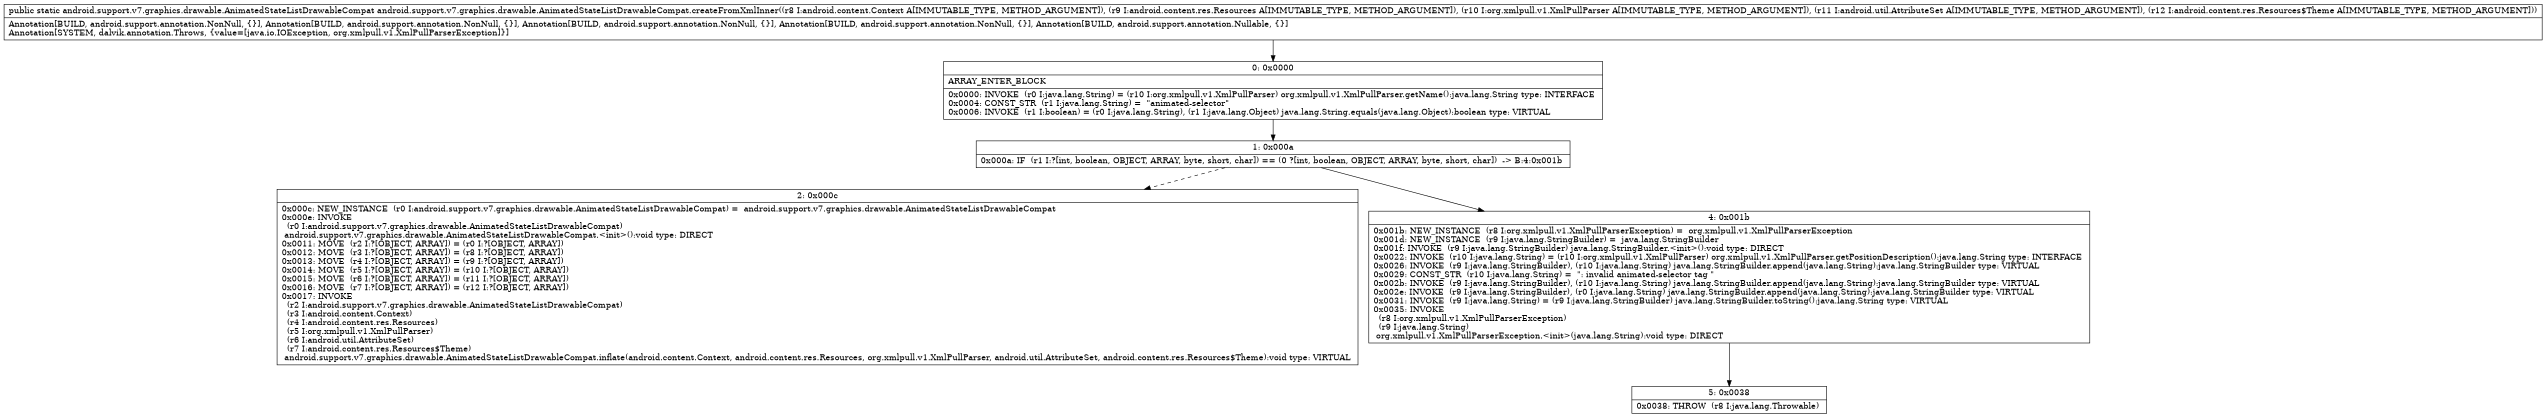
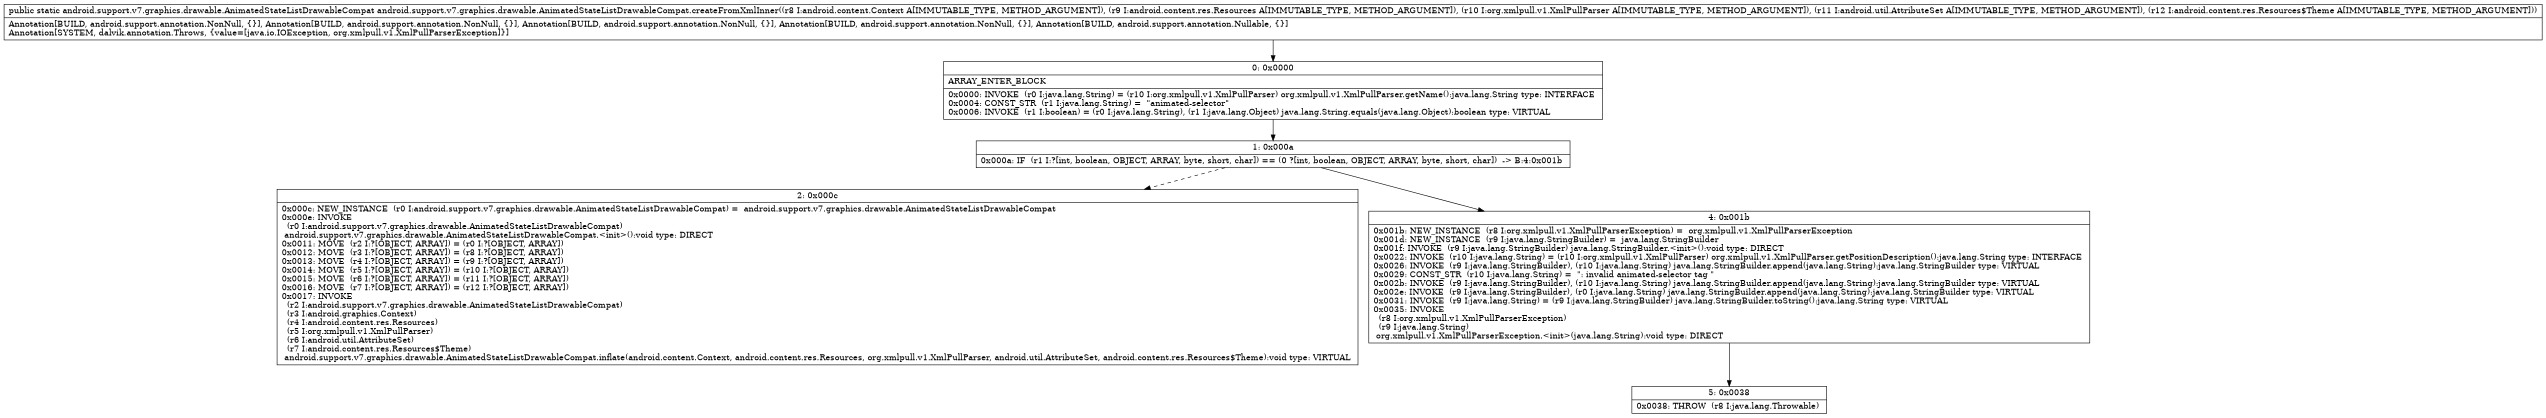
(347, 314) -> (349, 314)
